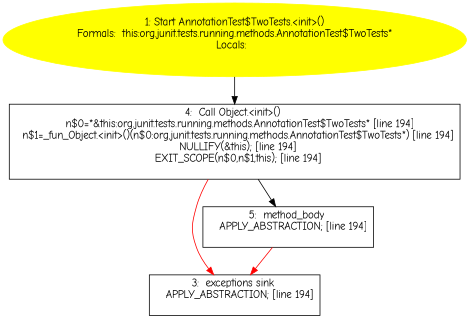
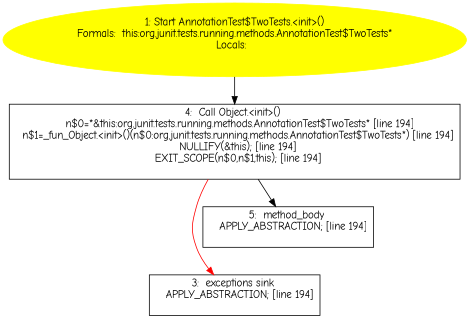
(264, 258) -> none
